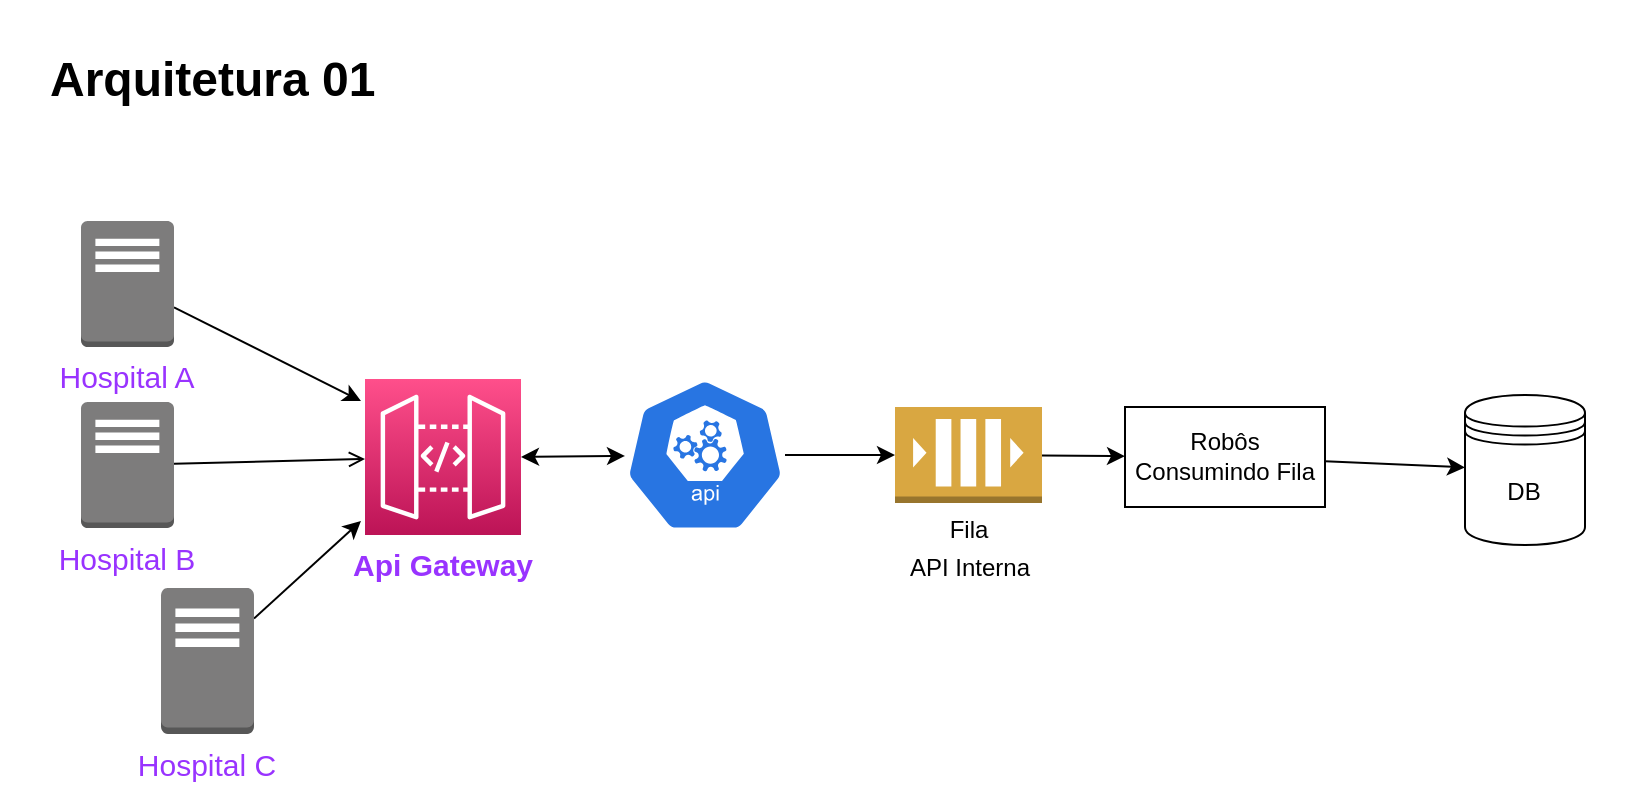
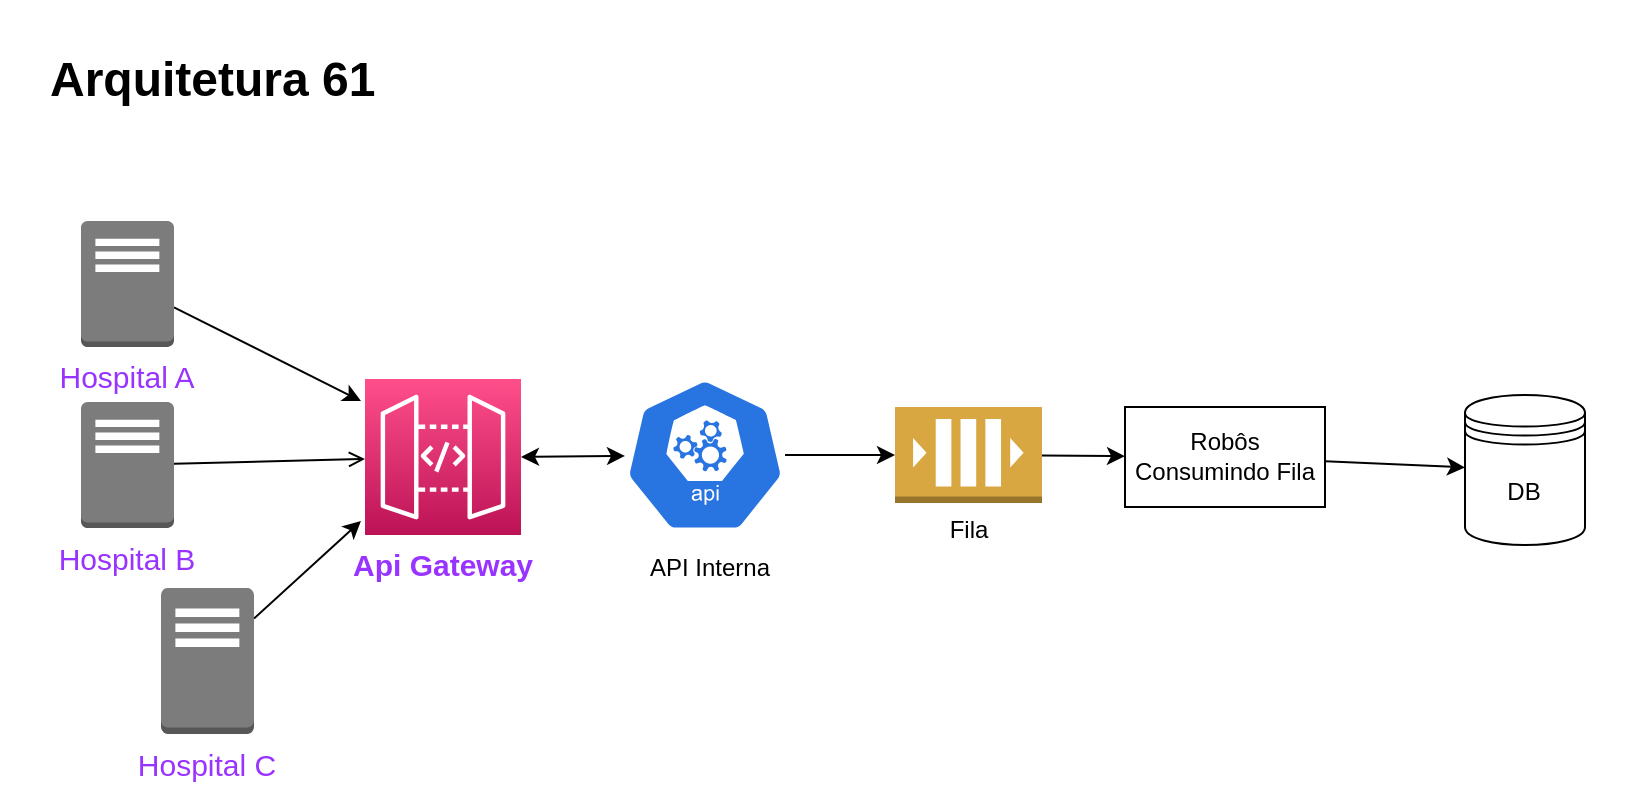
(139, 35) -> (139, 35)
(971, 568) -> (711, 568)
